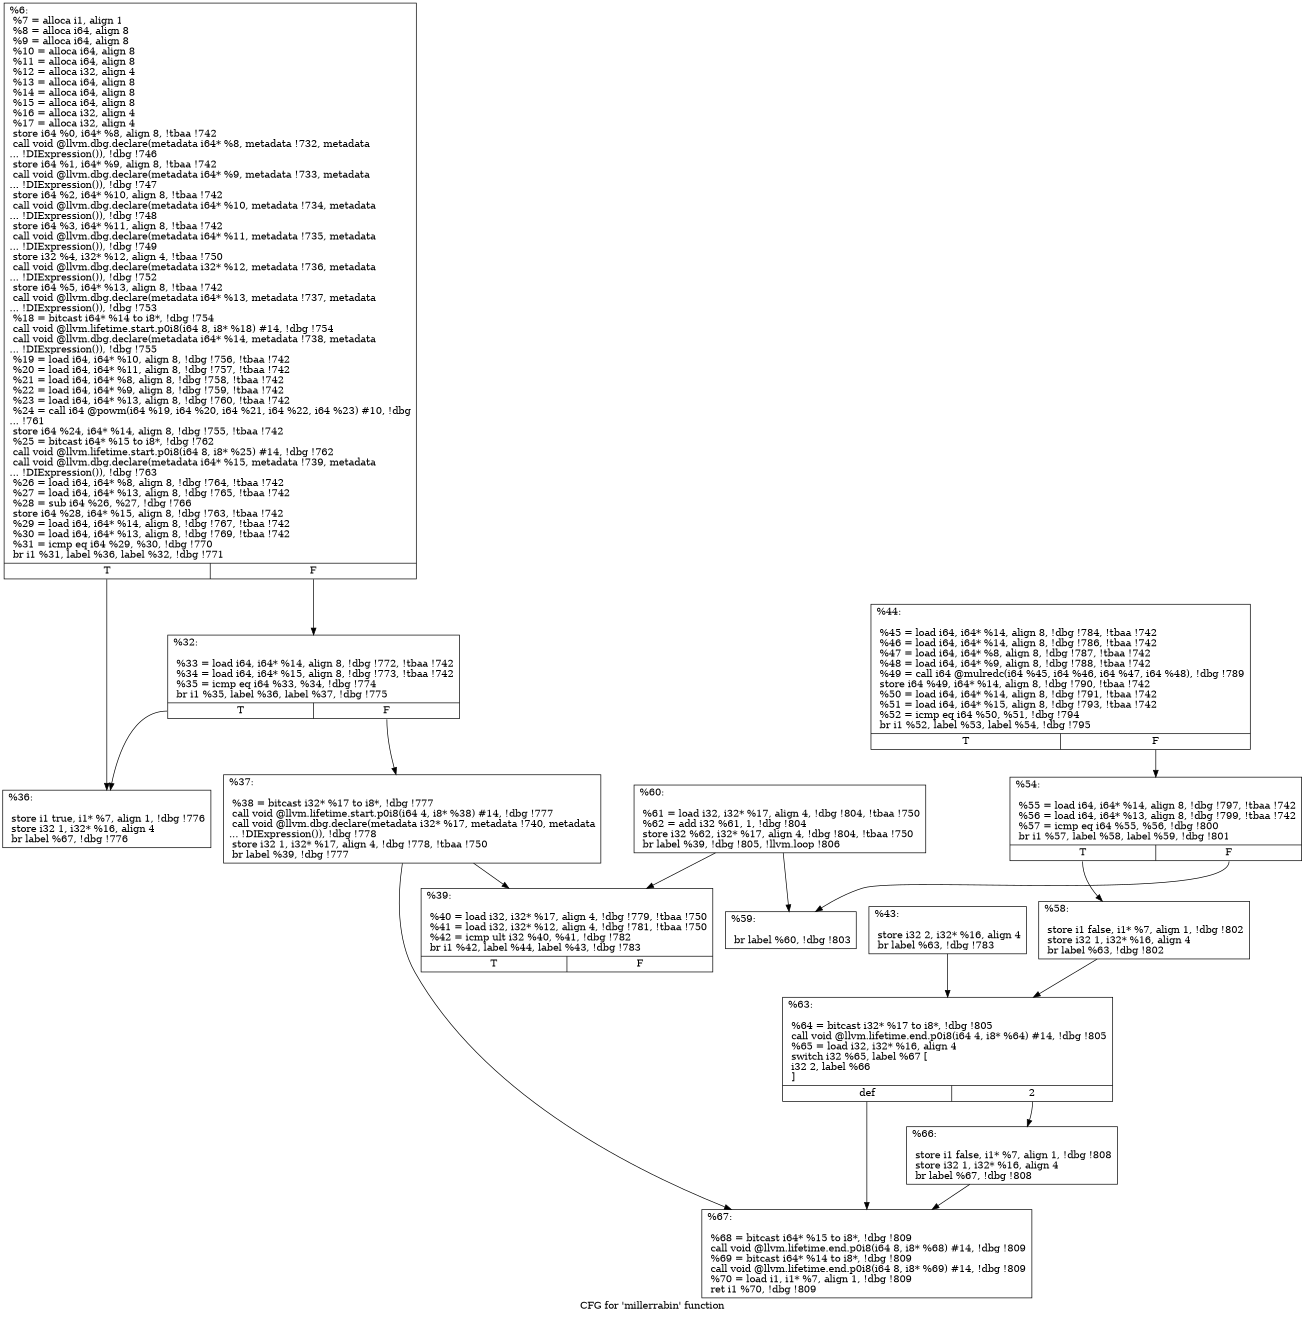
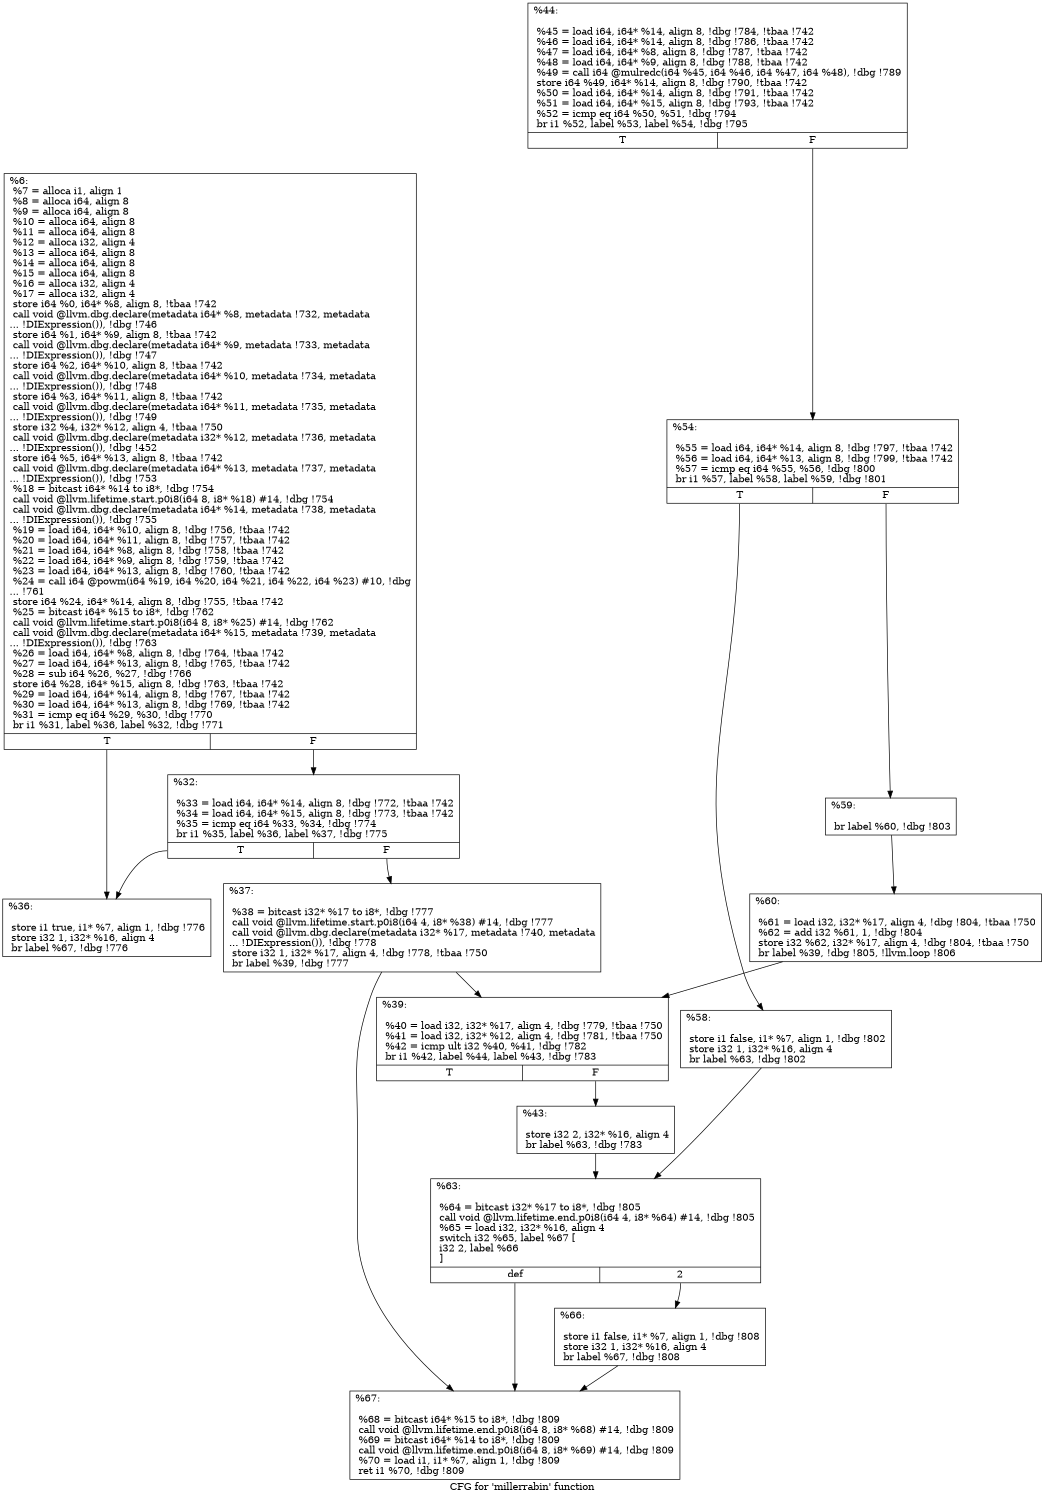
(84, 278) -> (84, 448)
(786, 879) -> (893, 861)
none -> (596, 1090)
